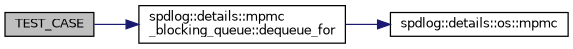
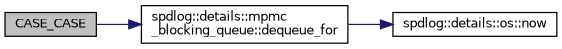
(49, 24) -> (51, 24)
(479, 24) -> (475, 24)
